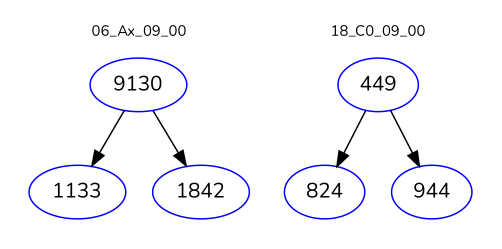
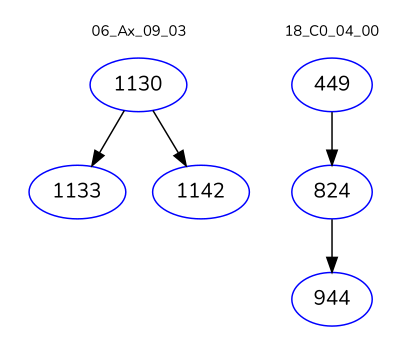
(139, 32) -> (139, 32)
(378, 32) -> (332, 32)
(138, 85) -> (138, 85)
(402, 132) -> (332, 238)
(201, 192) -> (201, 192)
